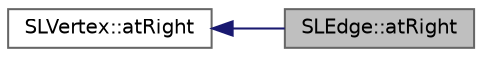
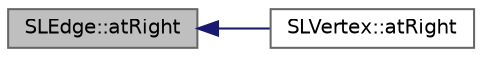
(259, 28) -> (244, 28)
